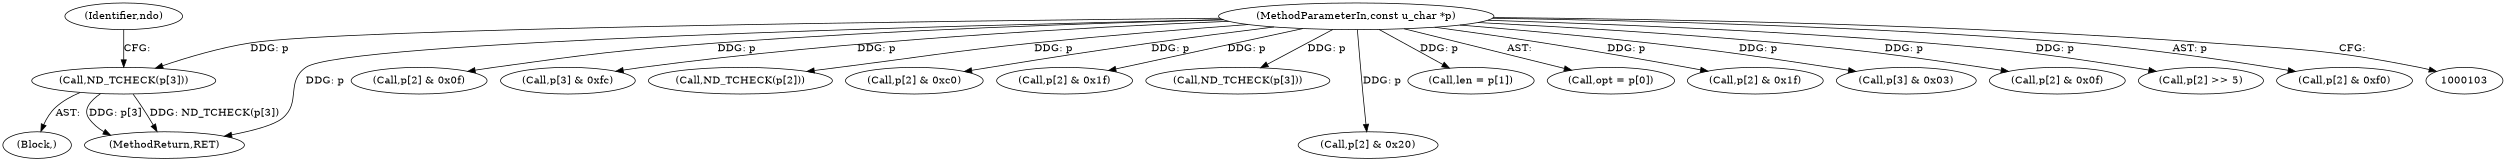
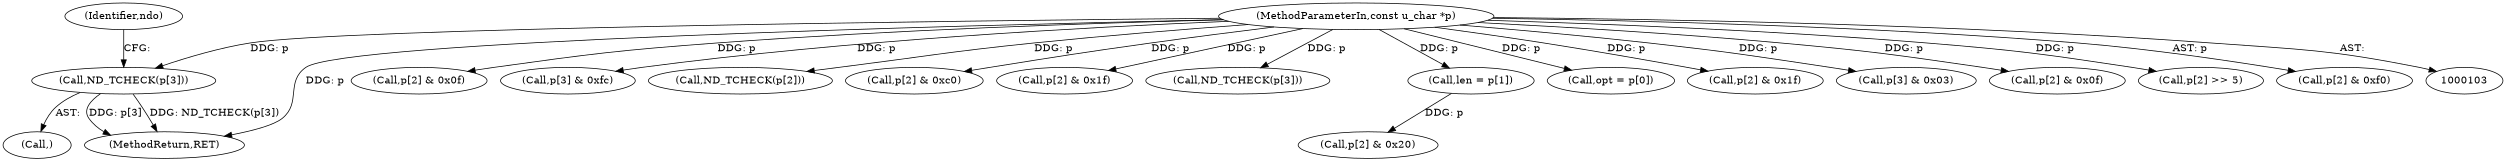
(1521, 48) -> (1521, 48)
(2354, 48) -> (2354, 48)
(1361, 77) -> (1423, 111)
(37, 145) -> (37, 145)
